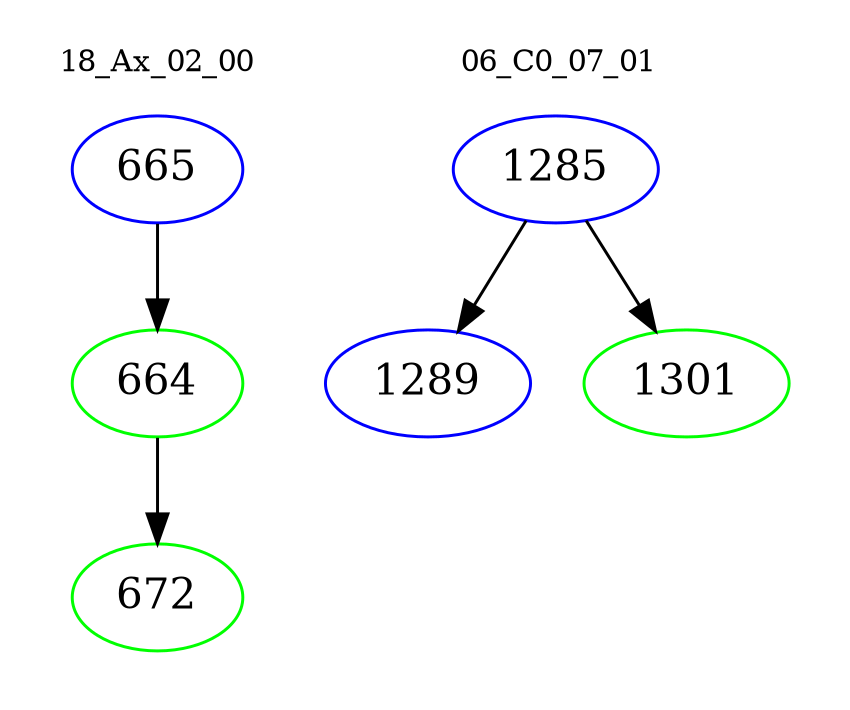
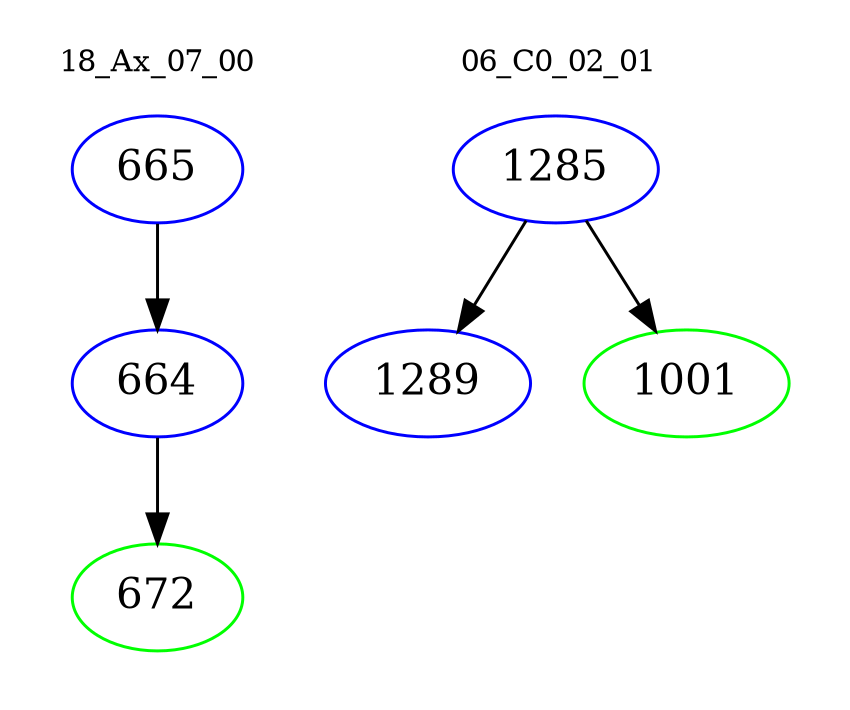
(158, 64) -> (158, 64)
(559, 64) -> (559, 64)
(158, 383) -> (158, 383)
(687, 383) -> (687, 383)
